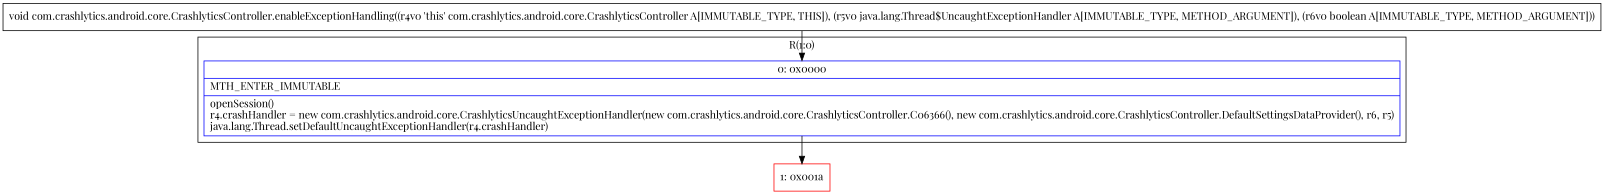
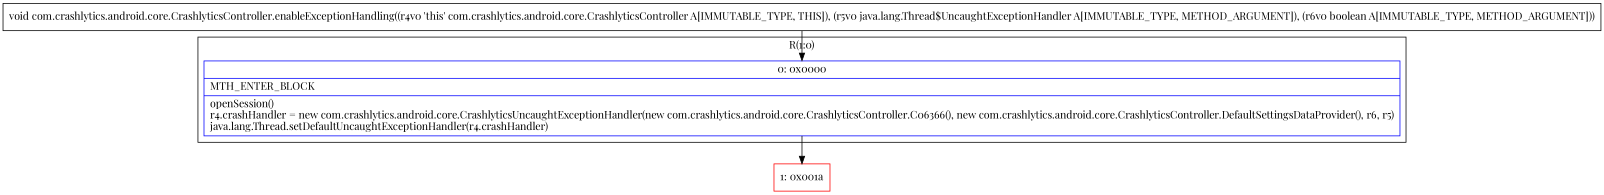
(275, 87) -> (263, 87)
